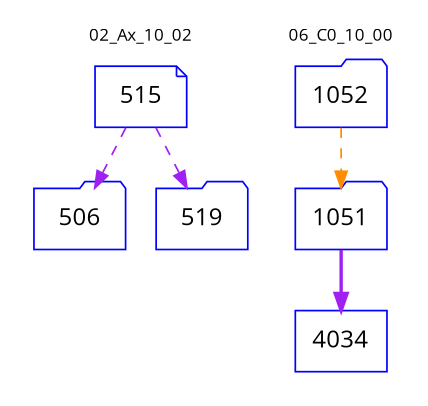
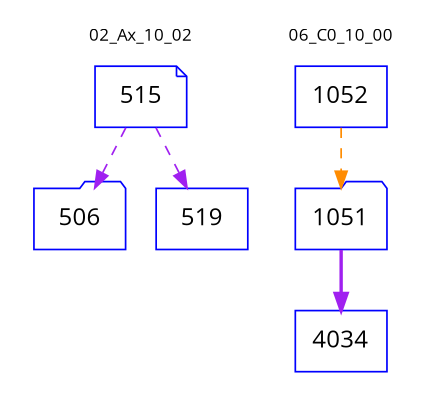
(341, 97) -> (341, 97)
(202, 219) -> (202, 219)
